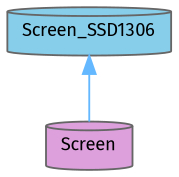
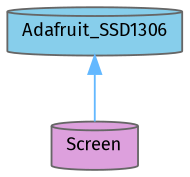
(89, 31) -> (95, 31)
